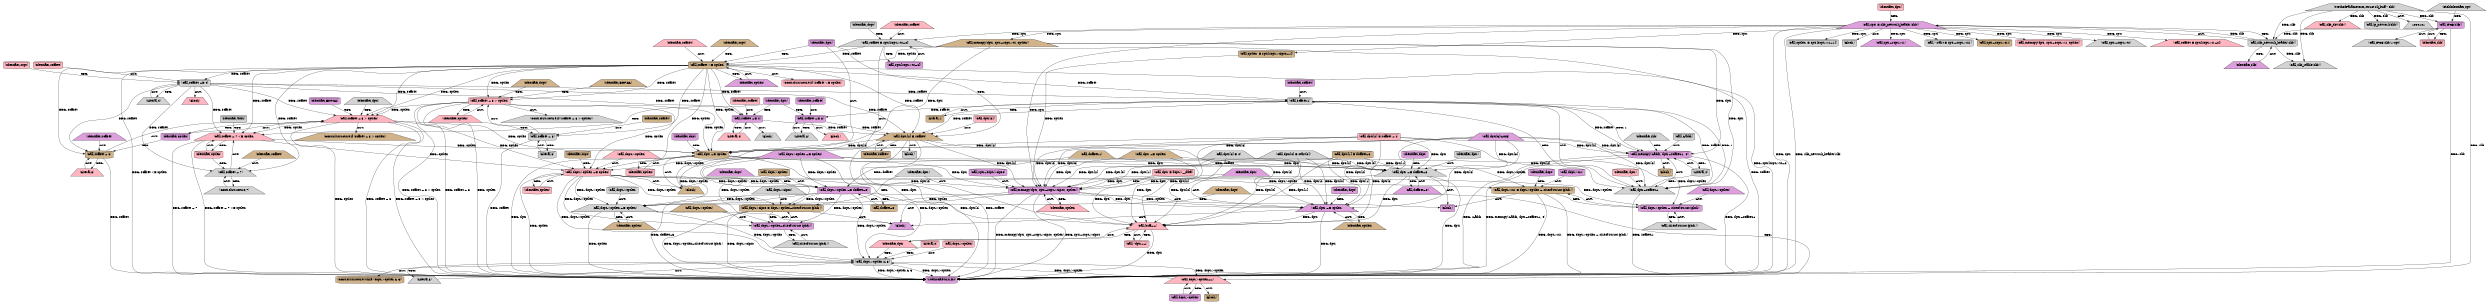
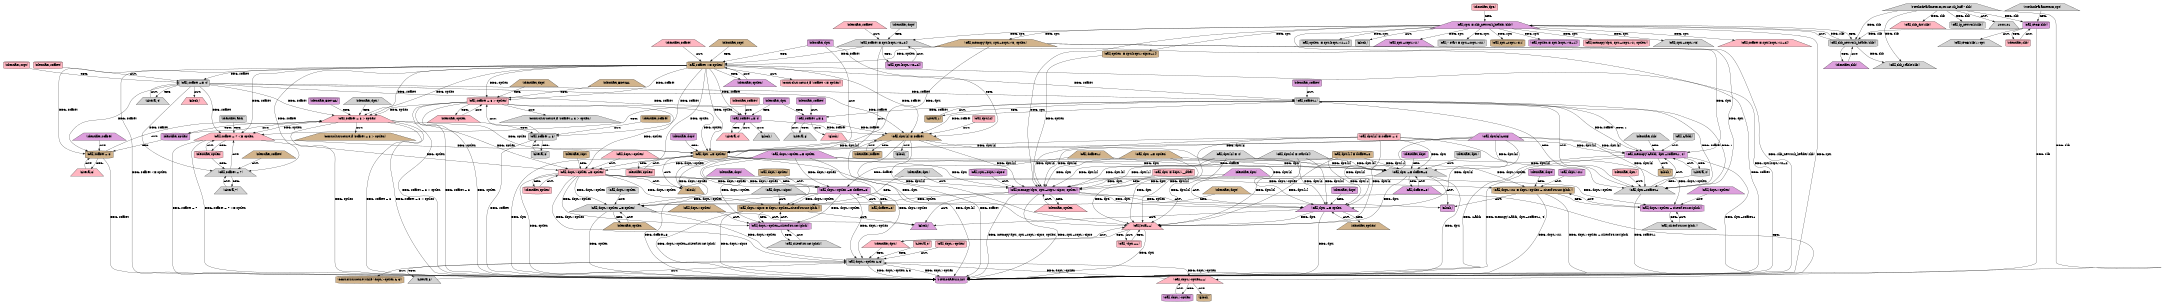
(2457, 7) -> (2042, 7)
none -> (1554, 43)
(234, 190) -> (231, 190)
